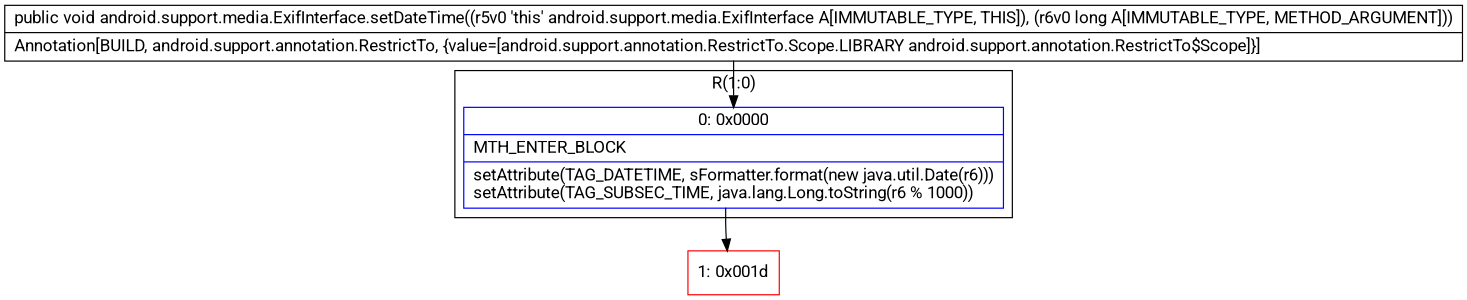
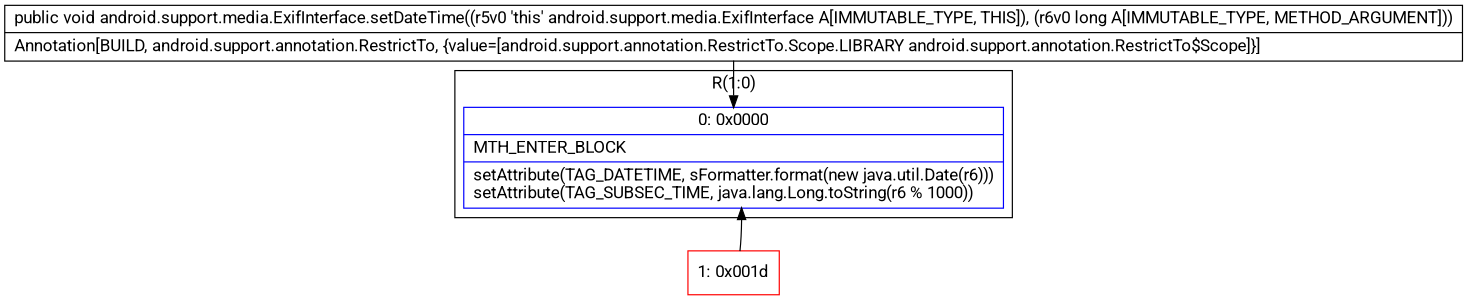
(726, 225) -> (741, 236)
